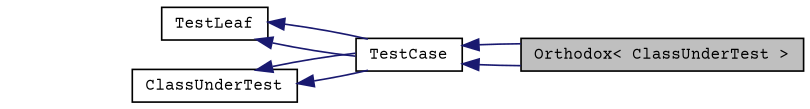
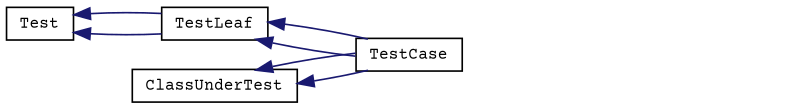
none -> (40, 24)
(662, 55) -> none
